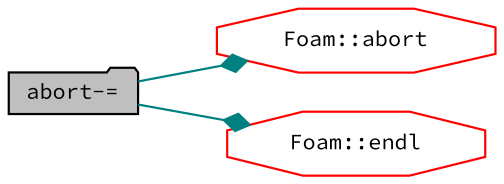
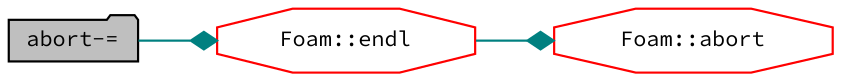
(179, 74) -> (501, 41)
